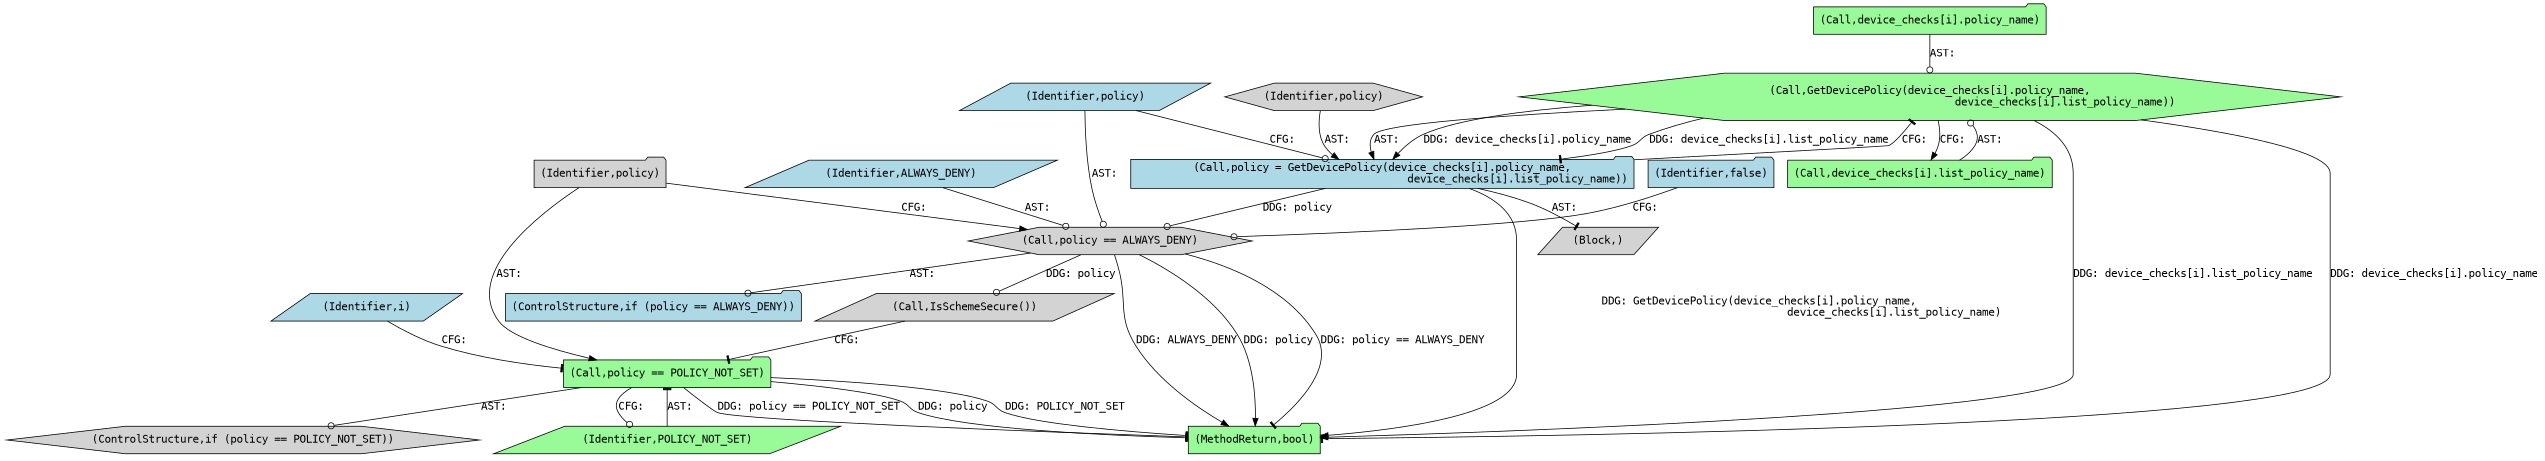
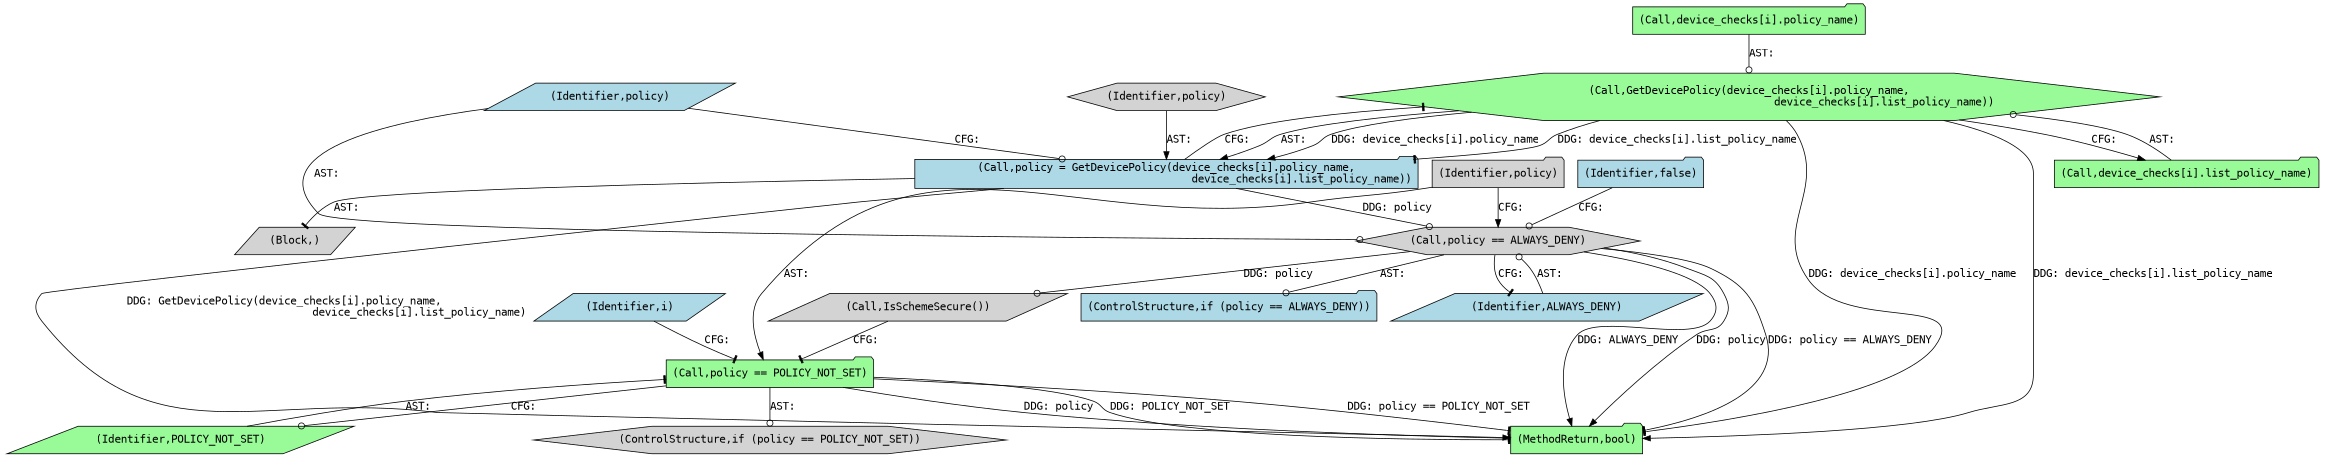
none -> (1496, 275)
